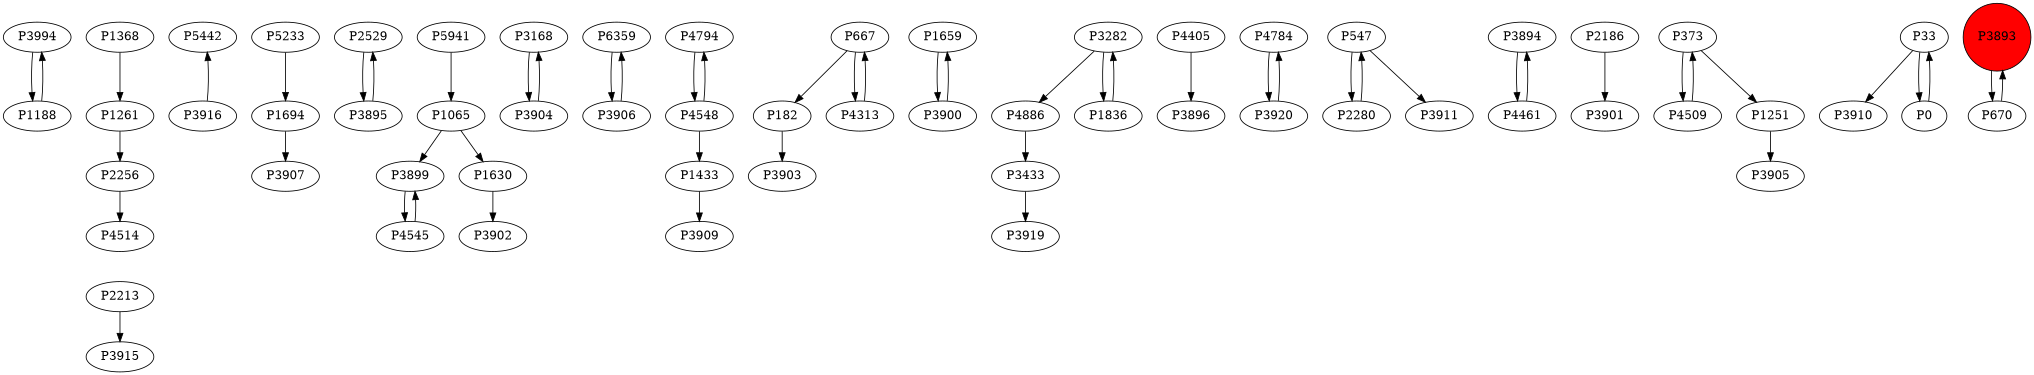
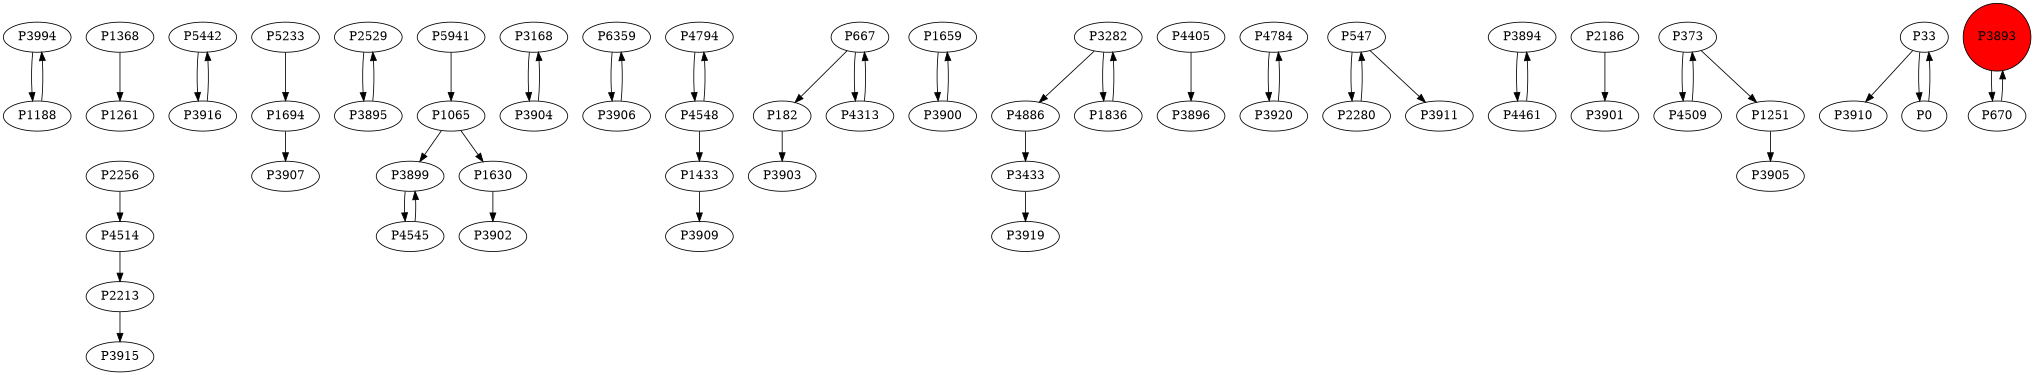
none -> (197, 72)
(120, 142) -> none
none -> (120, 262)
